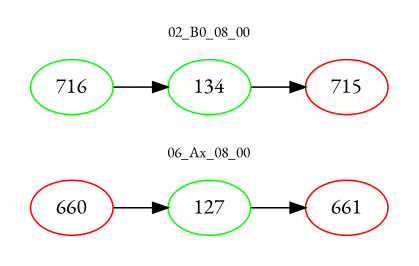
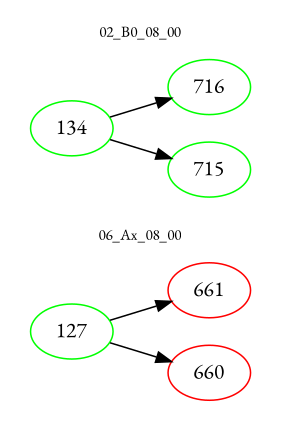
(133, 87) -> (133, 110)
(347, 87) -> (209, 170)
(133, 208) -> (133, 350)
